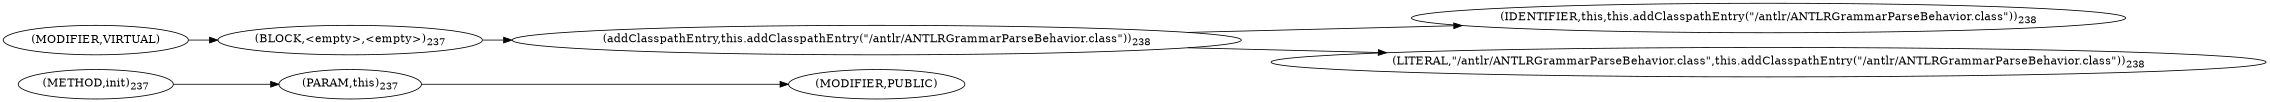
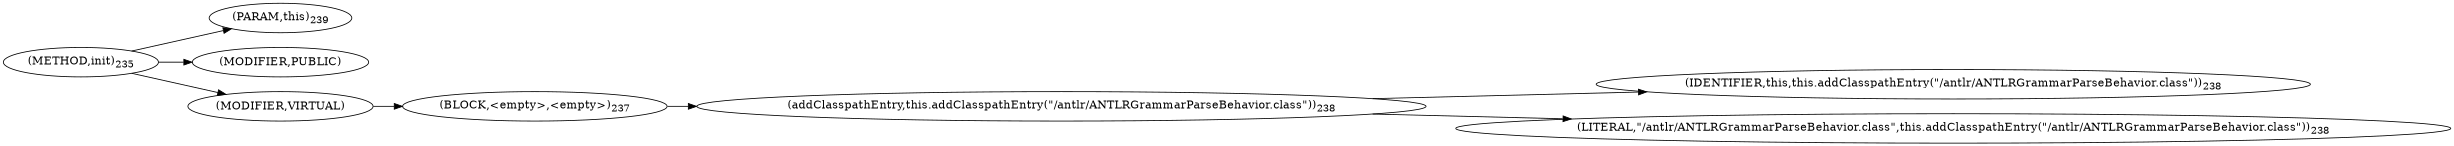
(140, 83) -> (125, 61)
none -> (175, 83)
(389, 83) -> (319, 17)
(601, 84) -> (171, 62)
